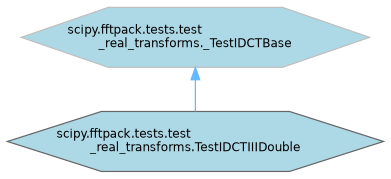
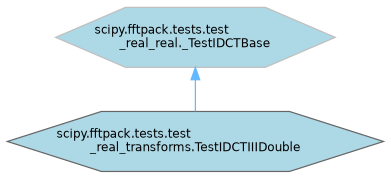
(195, 37) -> (195, 37)
